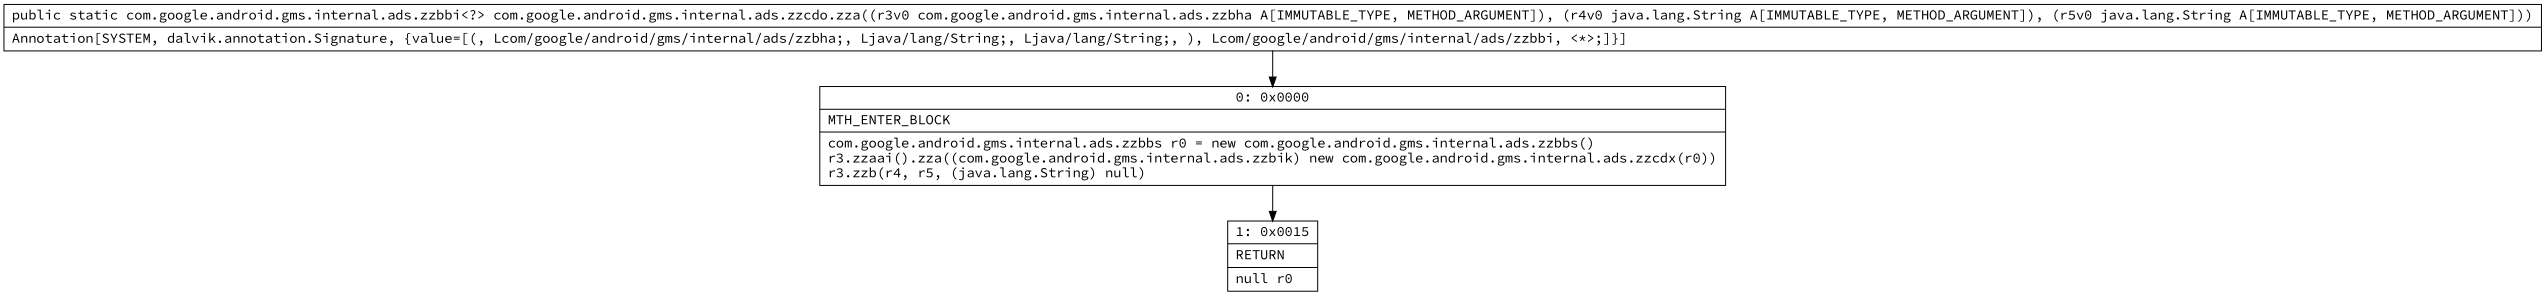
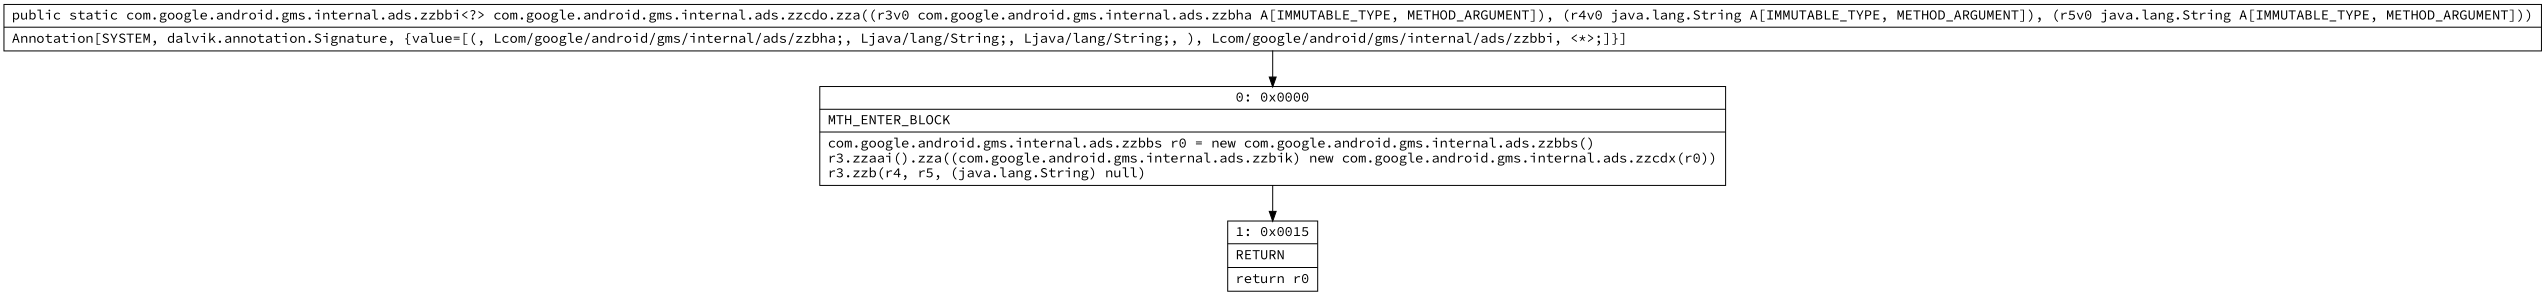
(1264, 279) -> (1273, 279)
